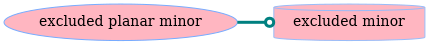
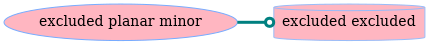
(349, 22) -> (349, 22)
